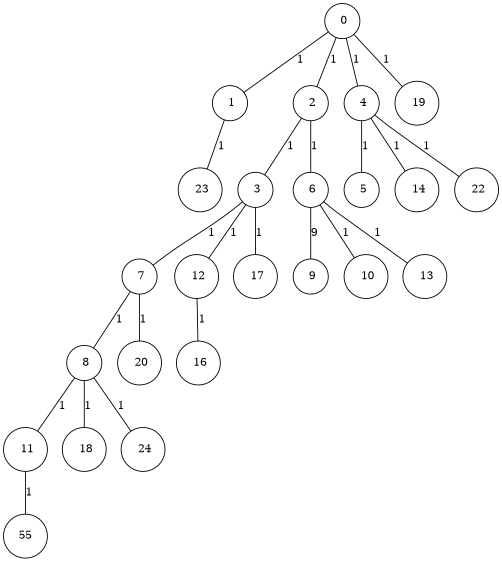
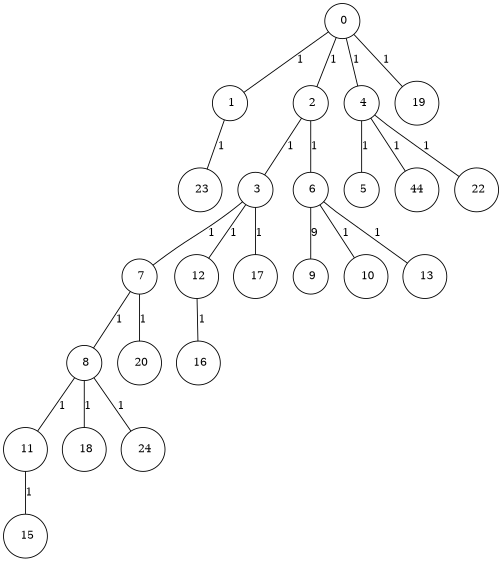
(417, 190) -> (417, 190)
(25, 536) -> (25, 536)
